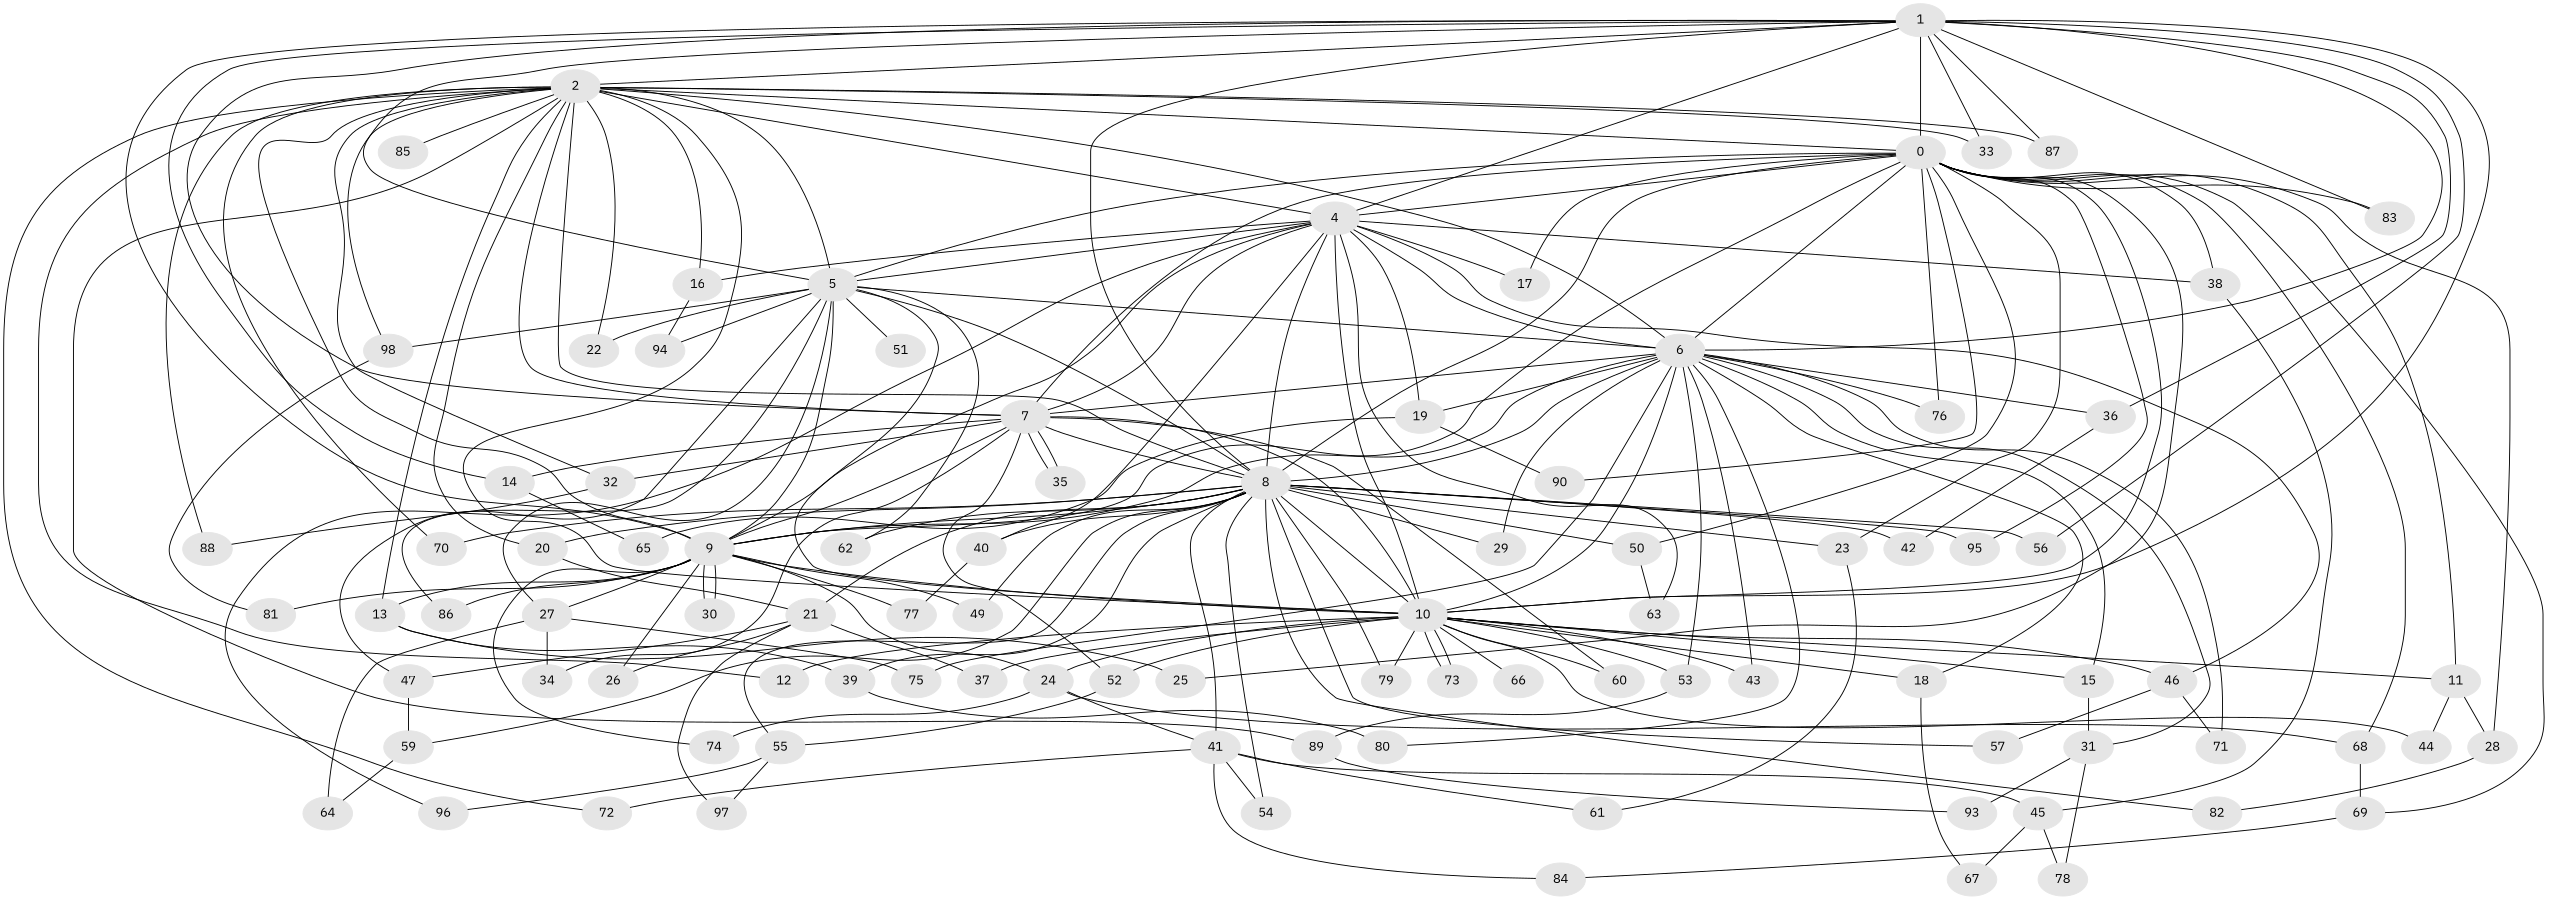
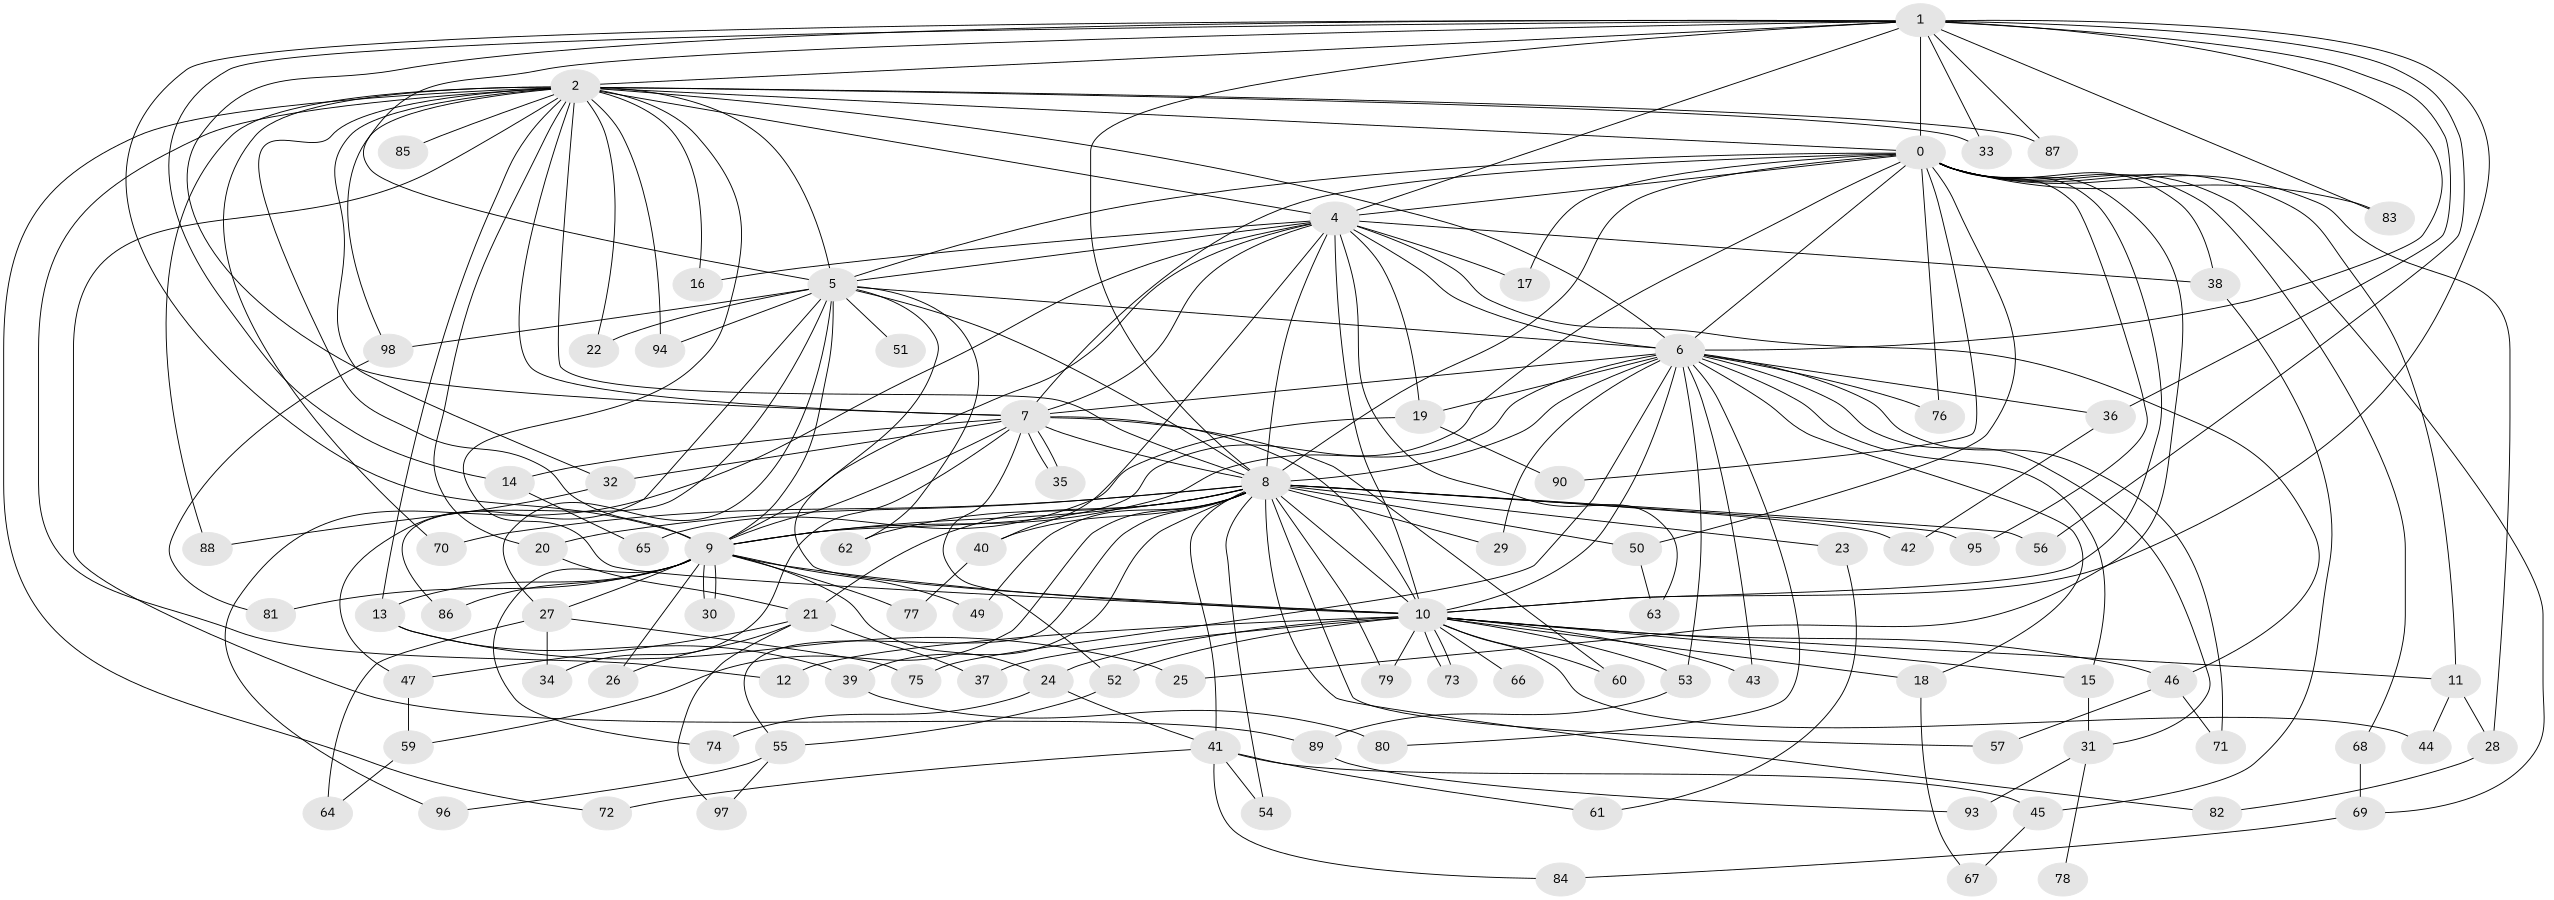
(674, 325) -> (647, 209)
(2060, 362) -> none
(1701, 728) -> none
(2049, 842) -> none
